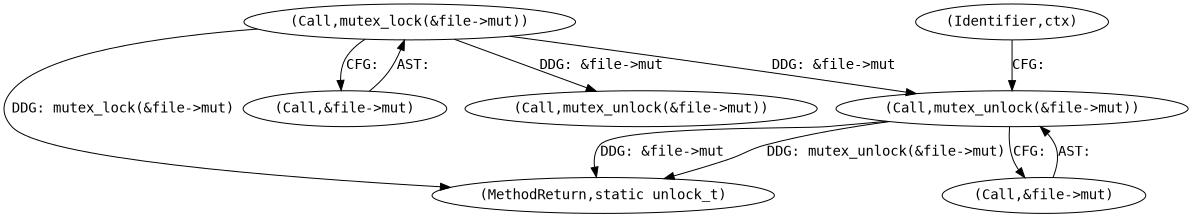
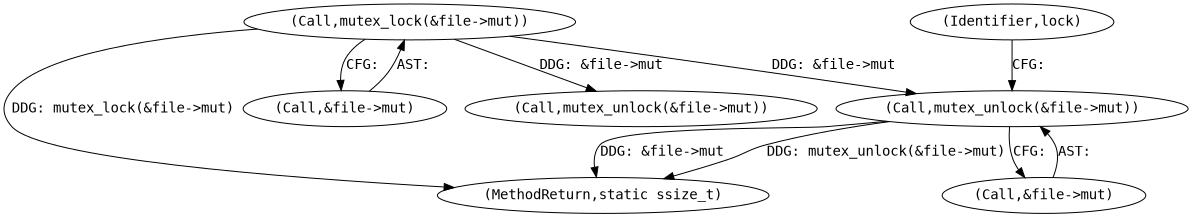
(1012, 22) -> (1012, 22)
(603, 195) -> (603, 195)
